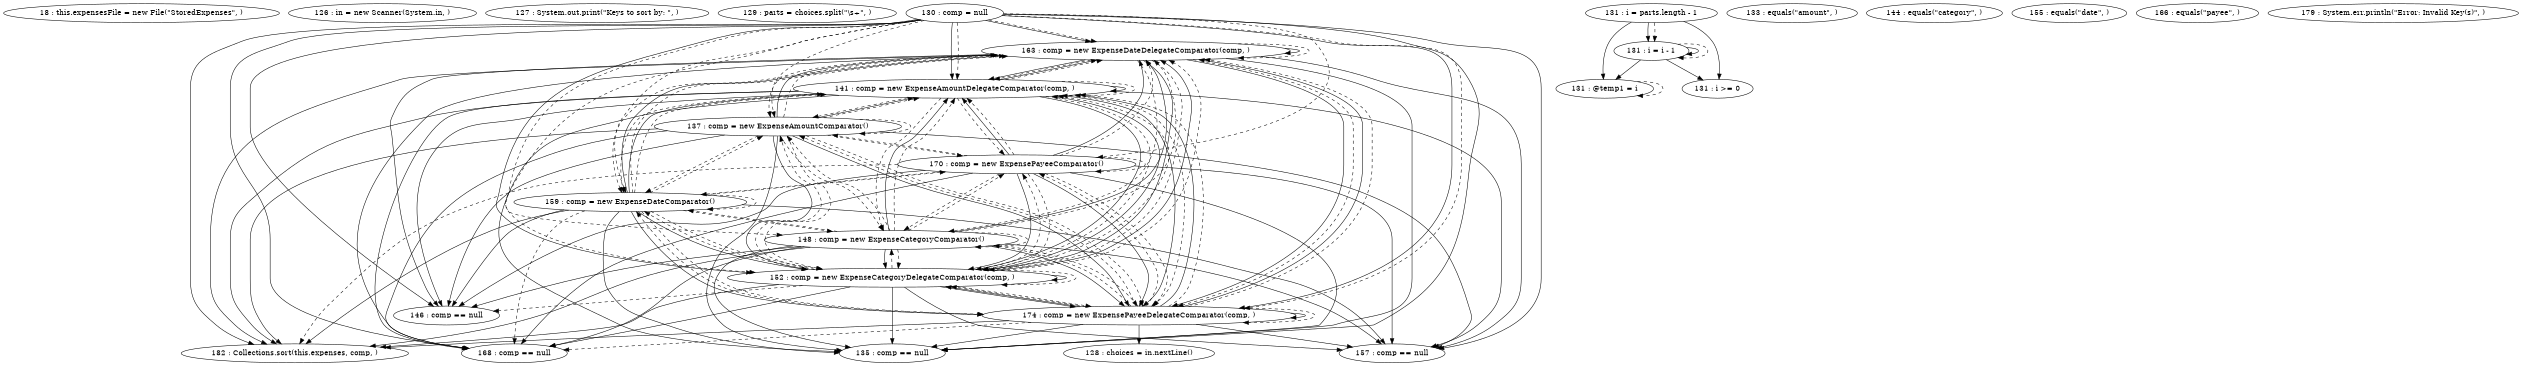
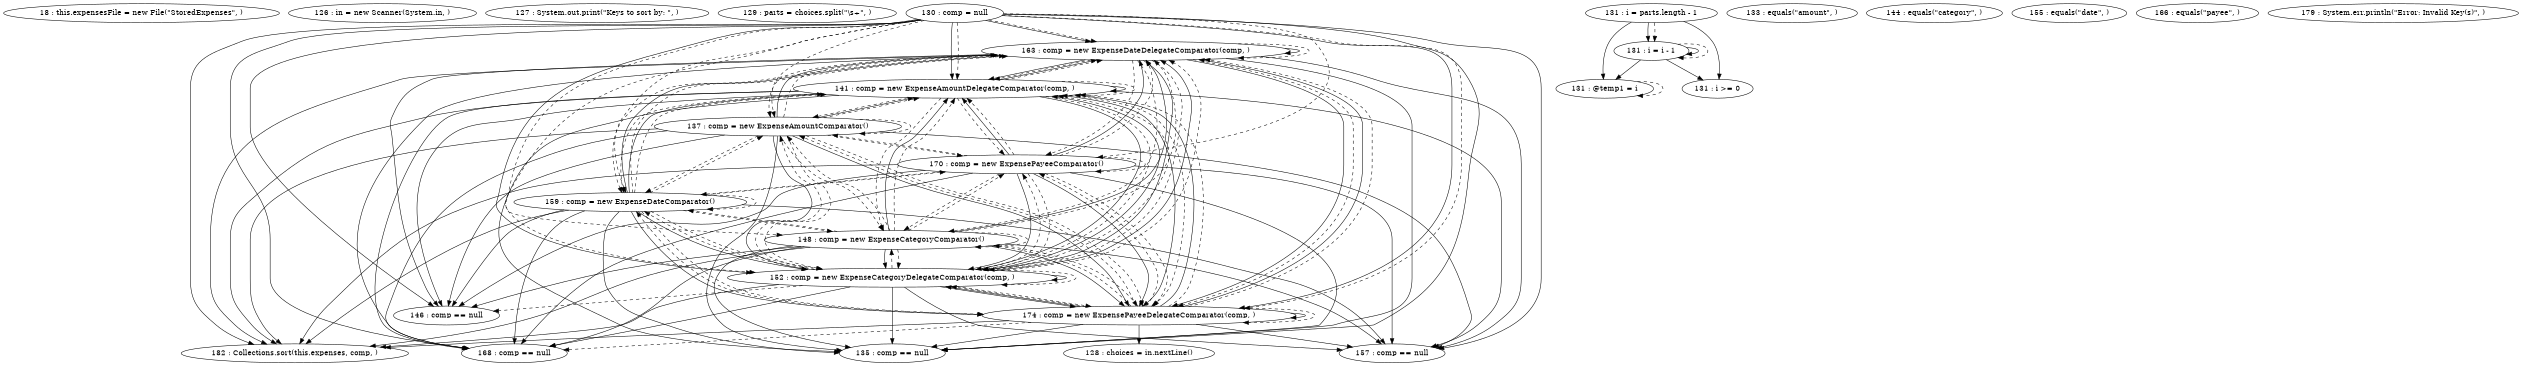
none -> (1108, 123)
(574, 180) -> (574, 180)
(534, 256) -> (534, 256)
